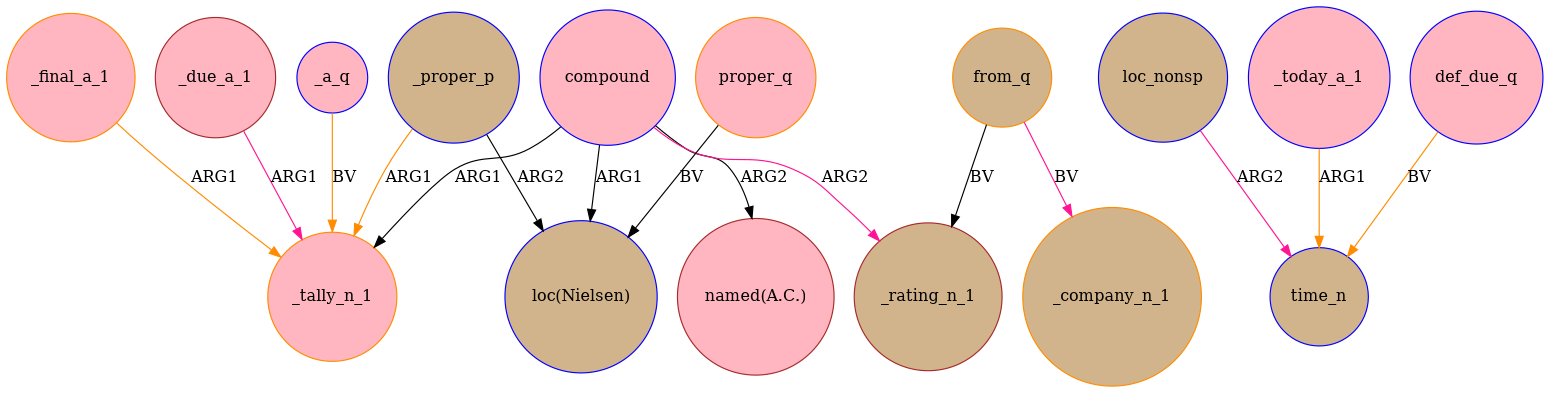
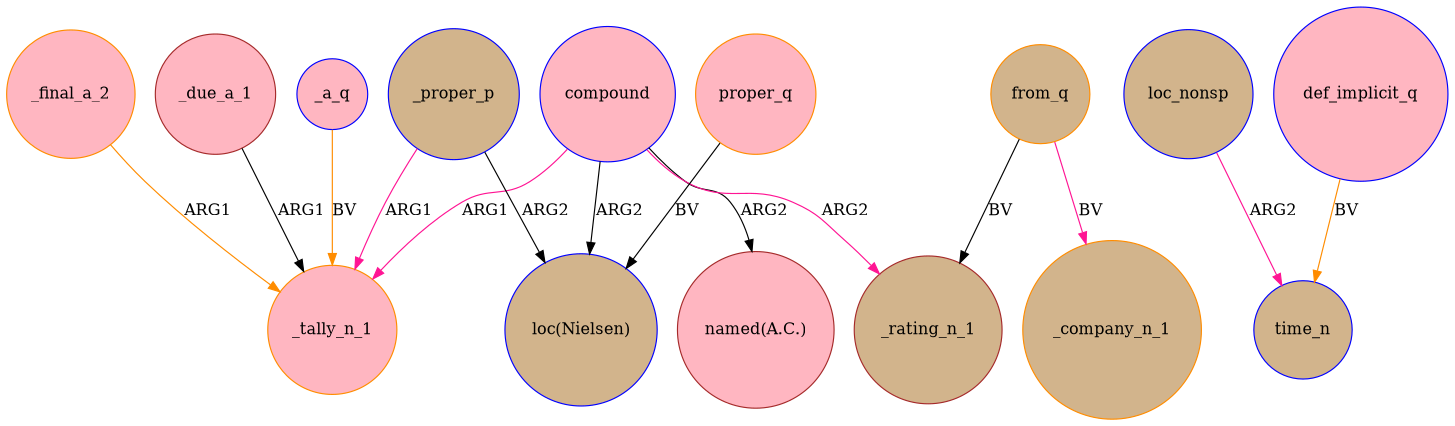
(71, 78) -> (71, 94)
(1319, 78) -> none
(1476, 78) -> (1361, 94)
(462, 166) -> (469, 199)
(382, 175) -> (386, 202)
(620, 178) -> (620, 211)
(270, 180) -> (270, 205)
